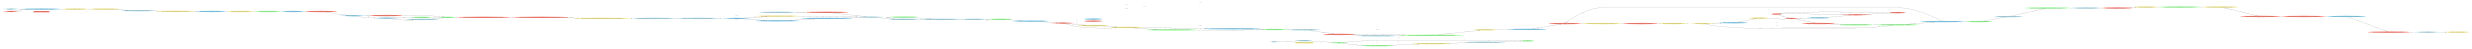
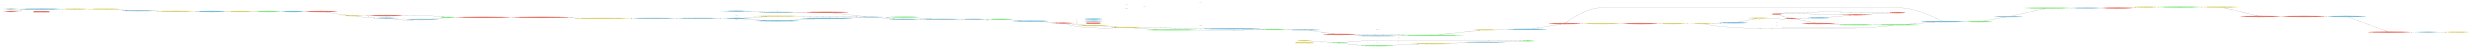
none -> (737, 11)
(353, 16) -> (353, 16)
(422, 17) -> none
(1093, 21) -> (1093, 21)
none -> (1093, 23)
(1304, 41) -> (1304, 41)
(1274, 42) -> none
